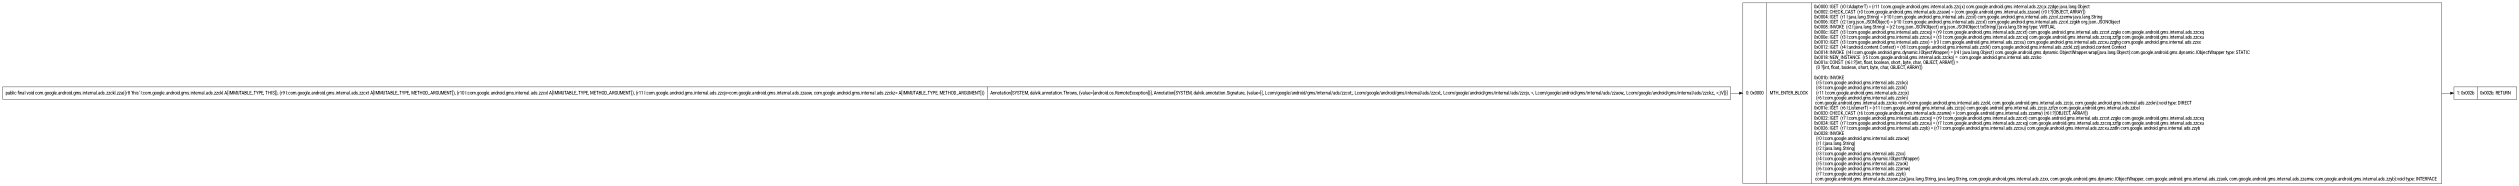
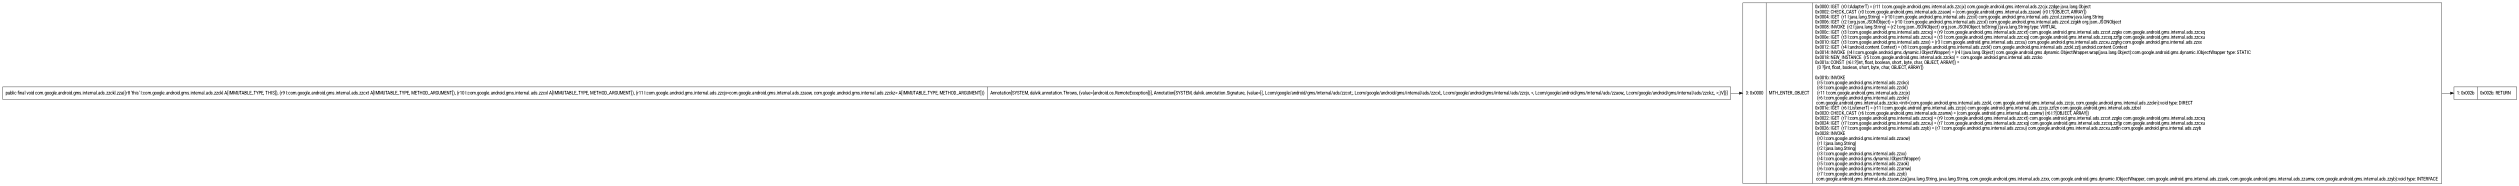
(1789, 93) -> (1789, 93)
